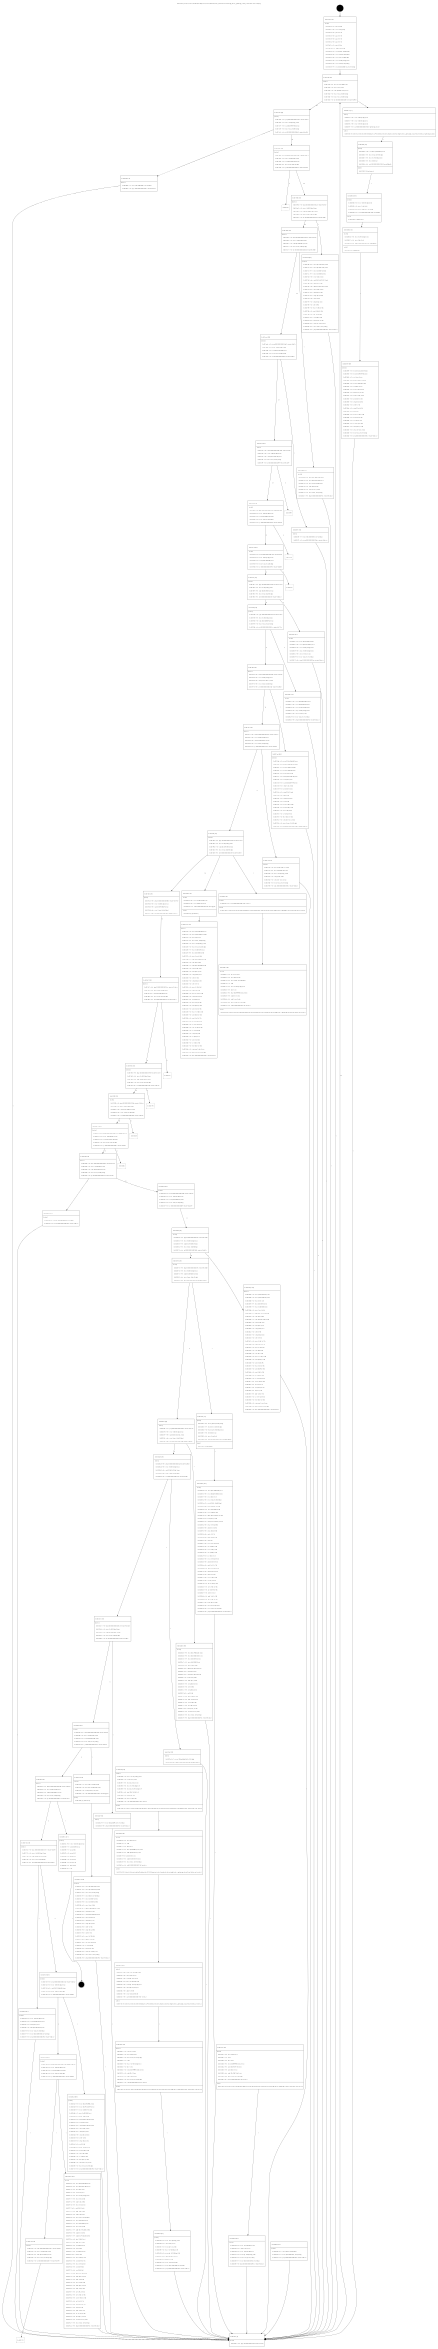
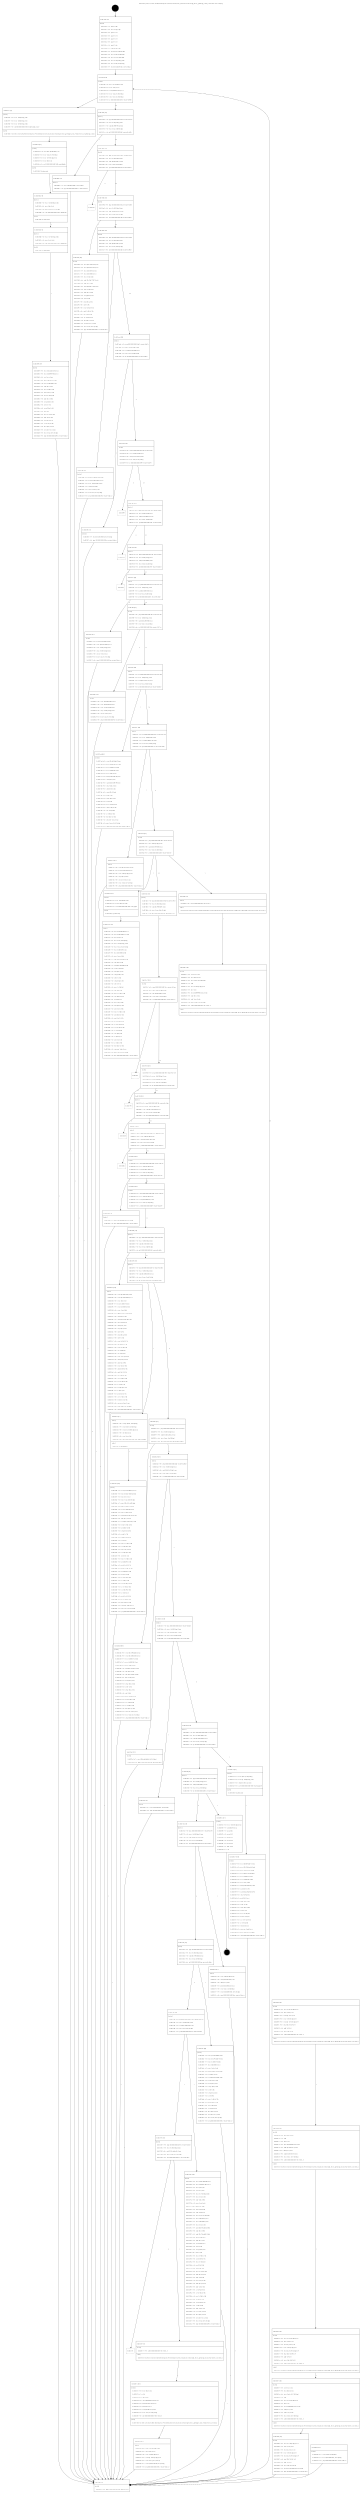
none -> (180, 2351)
